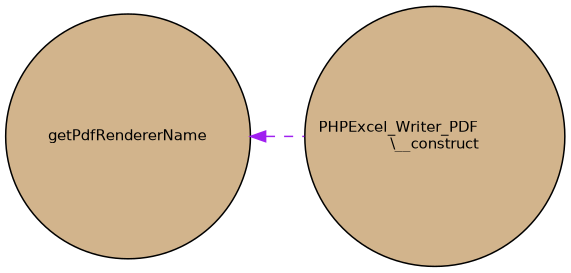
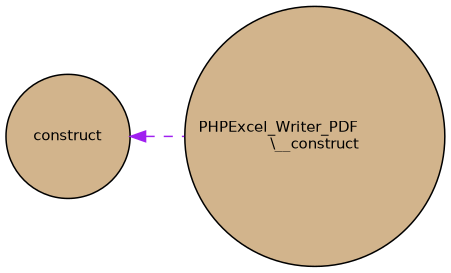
(128, 136) -> (68, 136)
